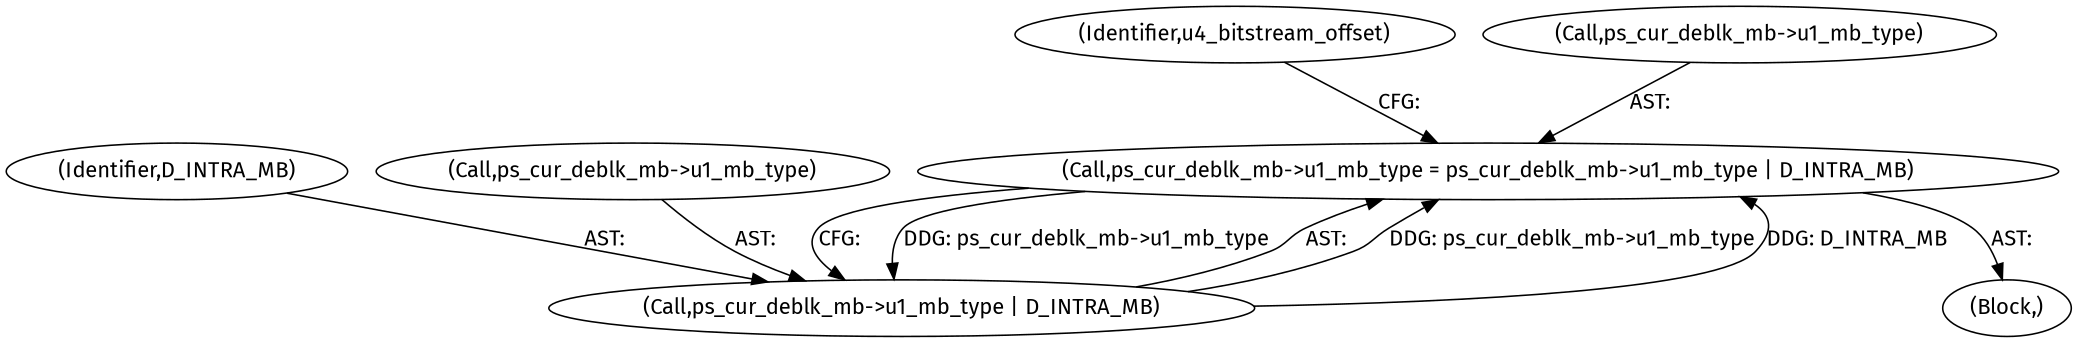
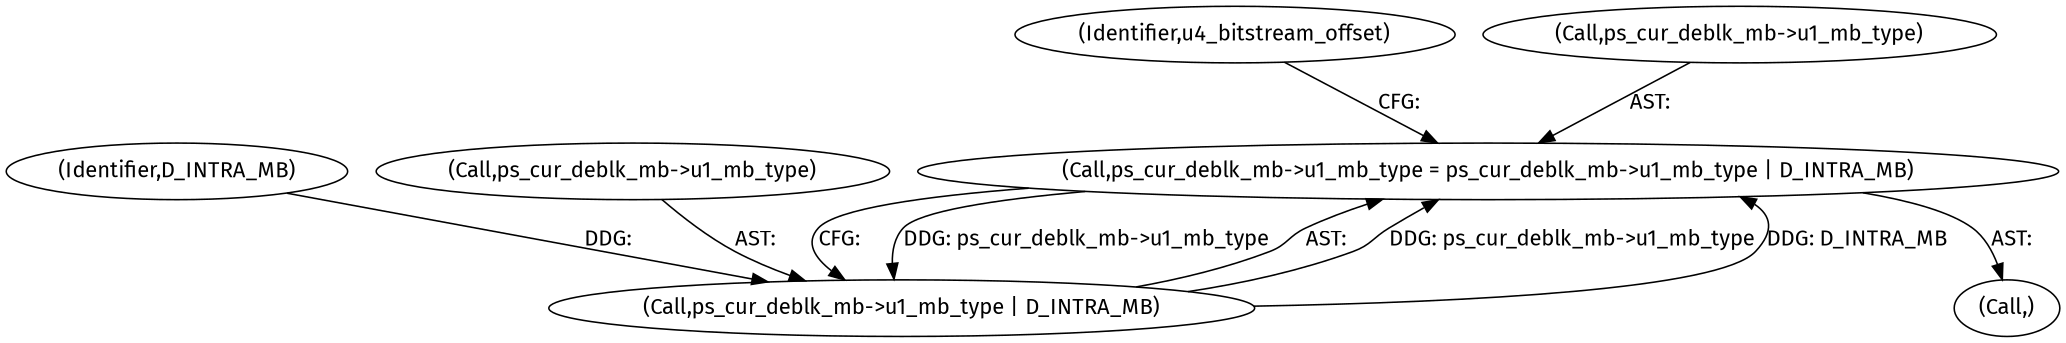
(608, 240) -> (611, 240)
(2007, 308) -> (2007, 308)
